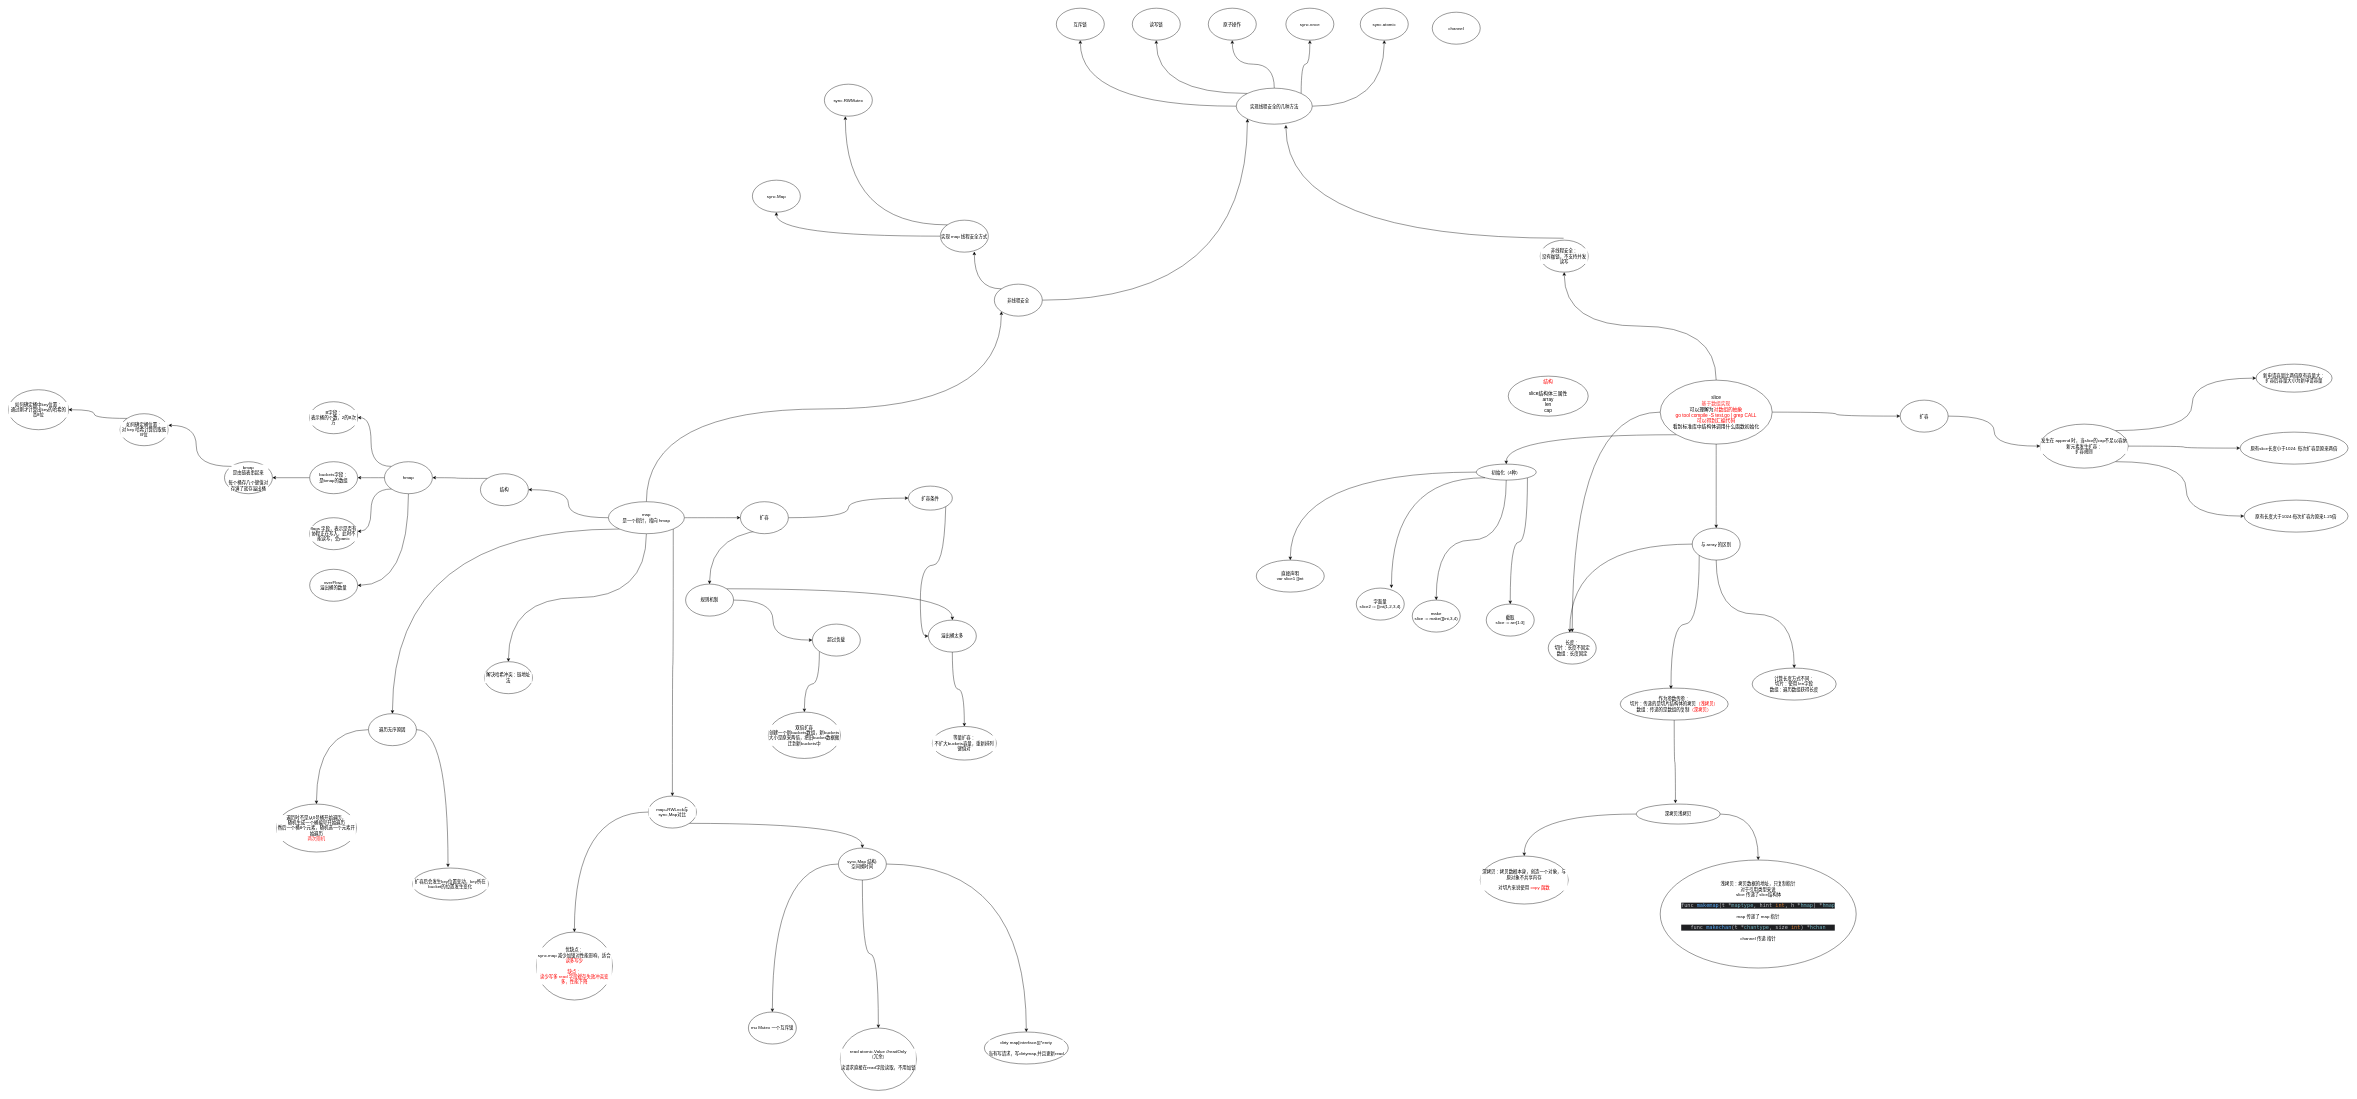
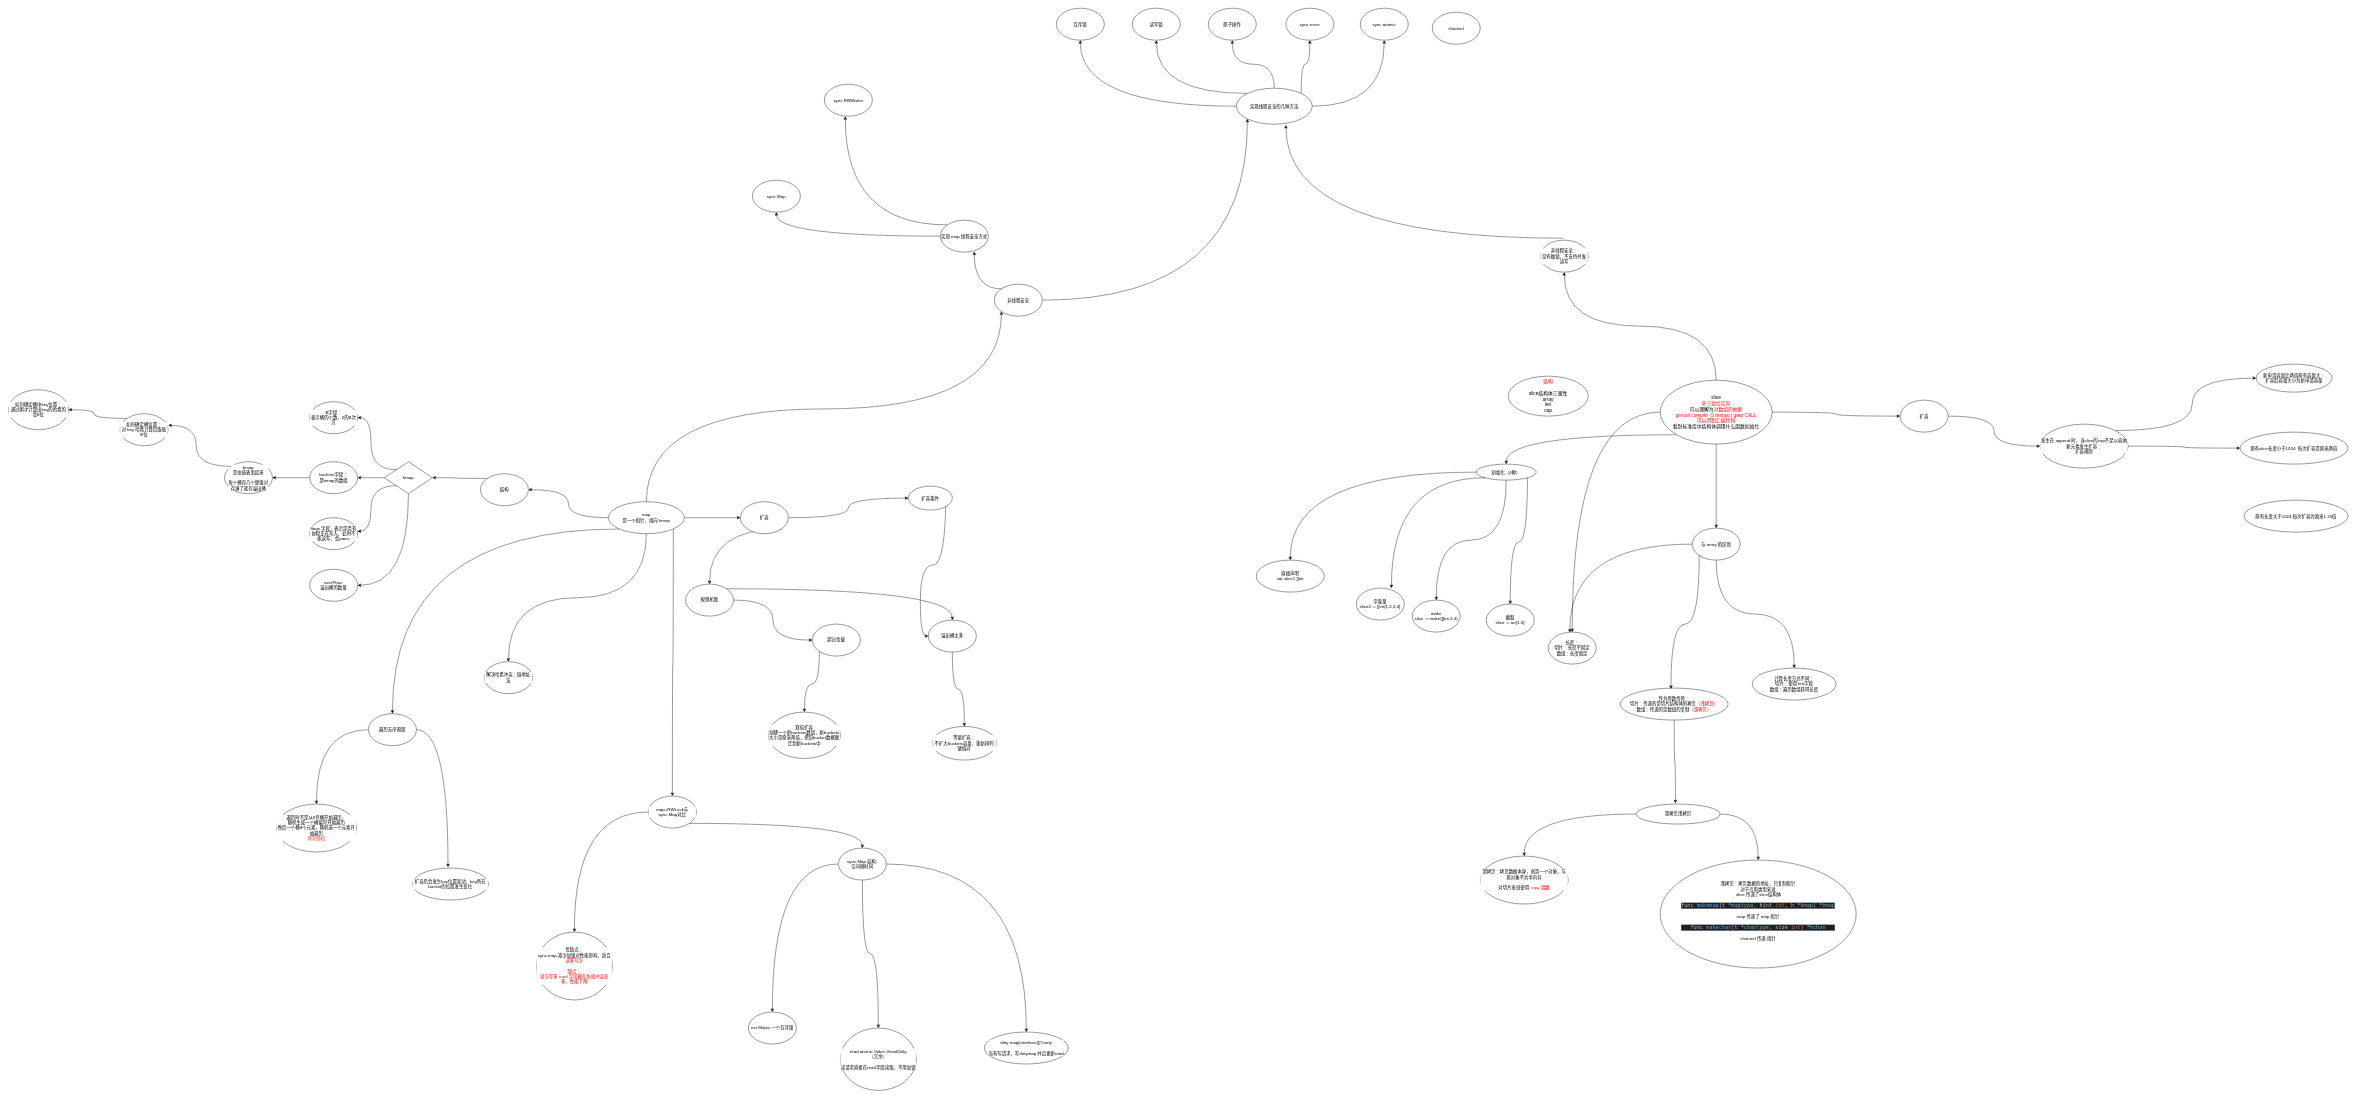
(408, 478) -> (408, 478)
(2241, 516) -> none
